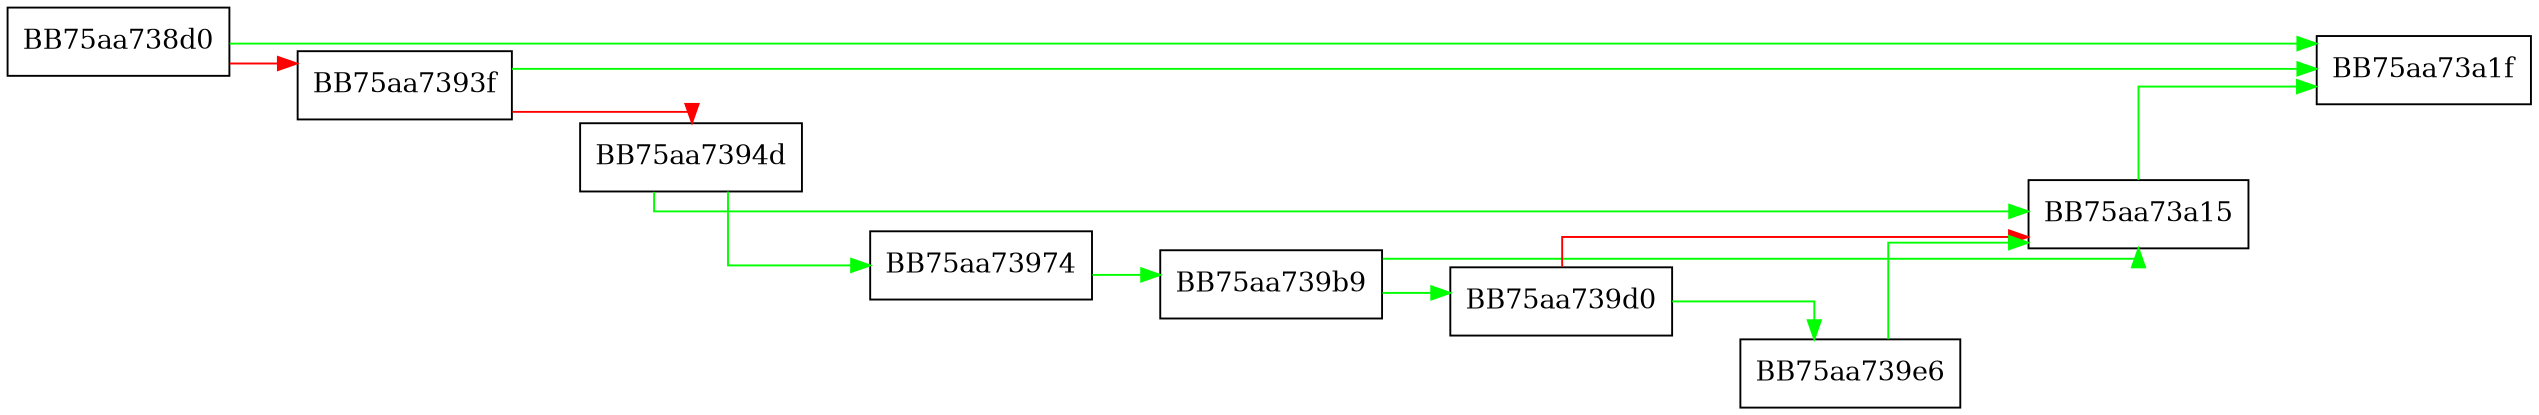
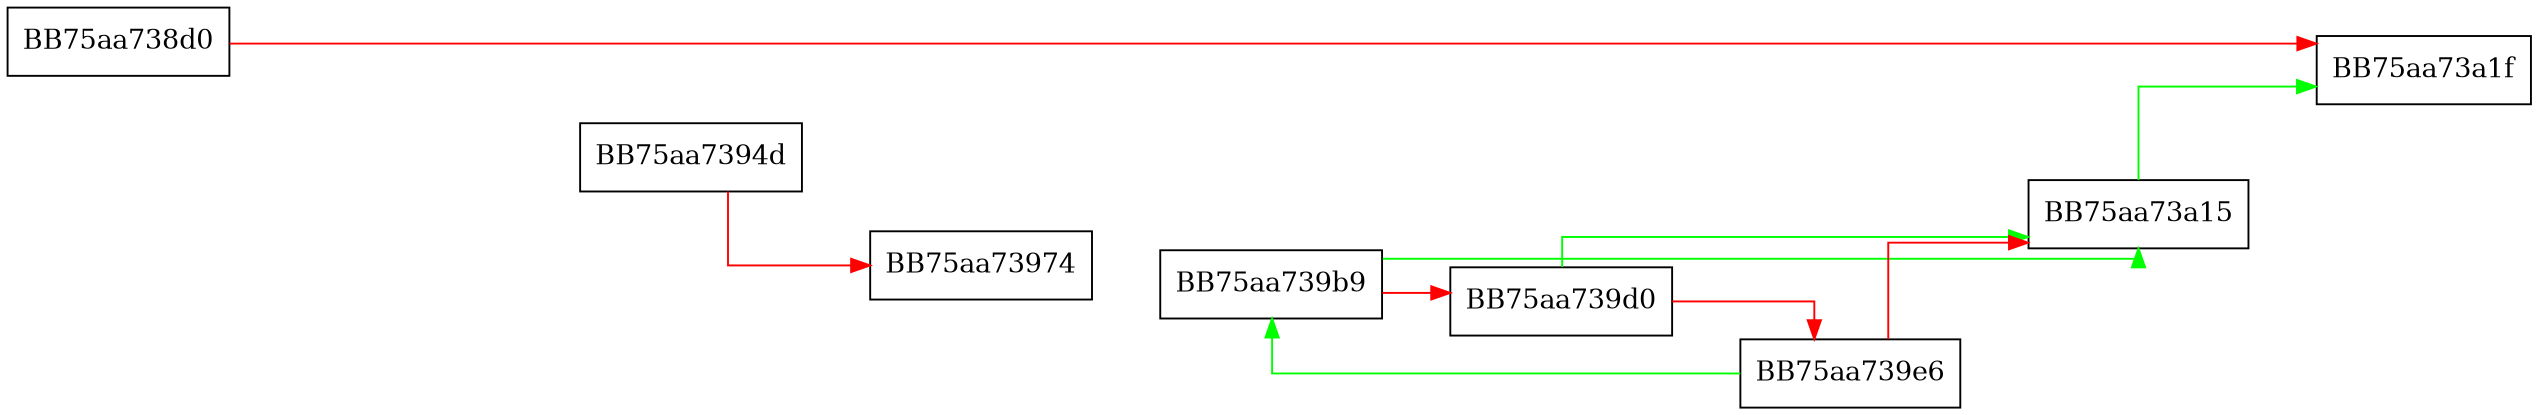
(1264, 44) -> (1264, 44)
(405, 85) -> none
(1322, 211) -> none
(1771, 237) -> (1771, 237)
(753, 265) -> (753, 265)
(1888, 274) -> (1888, 274)
(1117, 275) -> (1488, 373)
(1407, 293) -> (1407, 293)
(1753, 301) -> (1753, 301)
